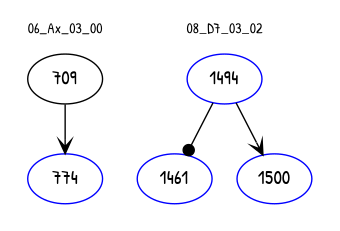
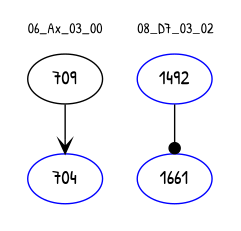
(225, 79) -> (175, 79)
(65, 179) -> (65, 179)
(175, 179) -> (175, 179)
(274, 179) -> none
